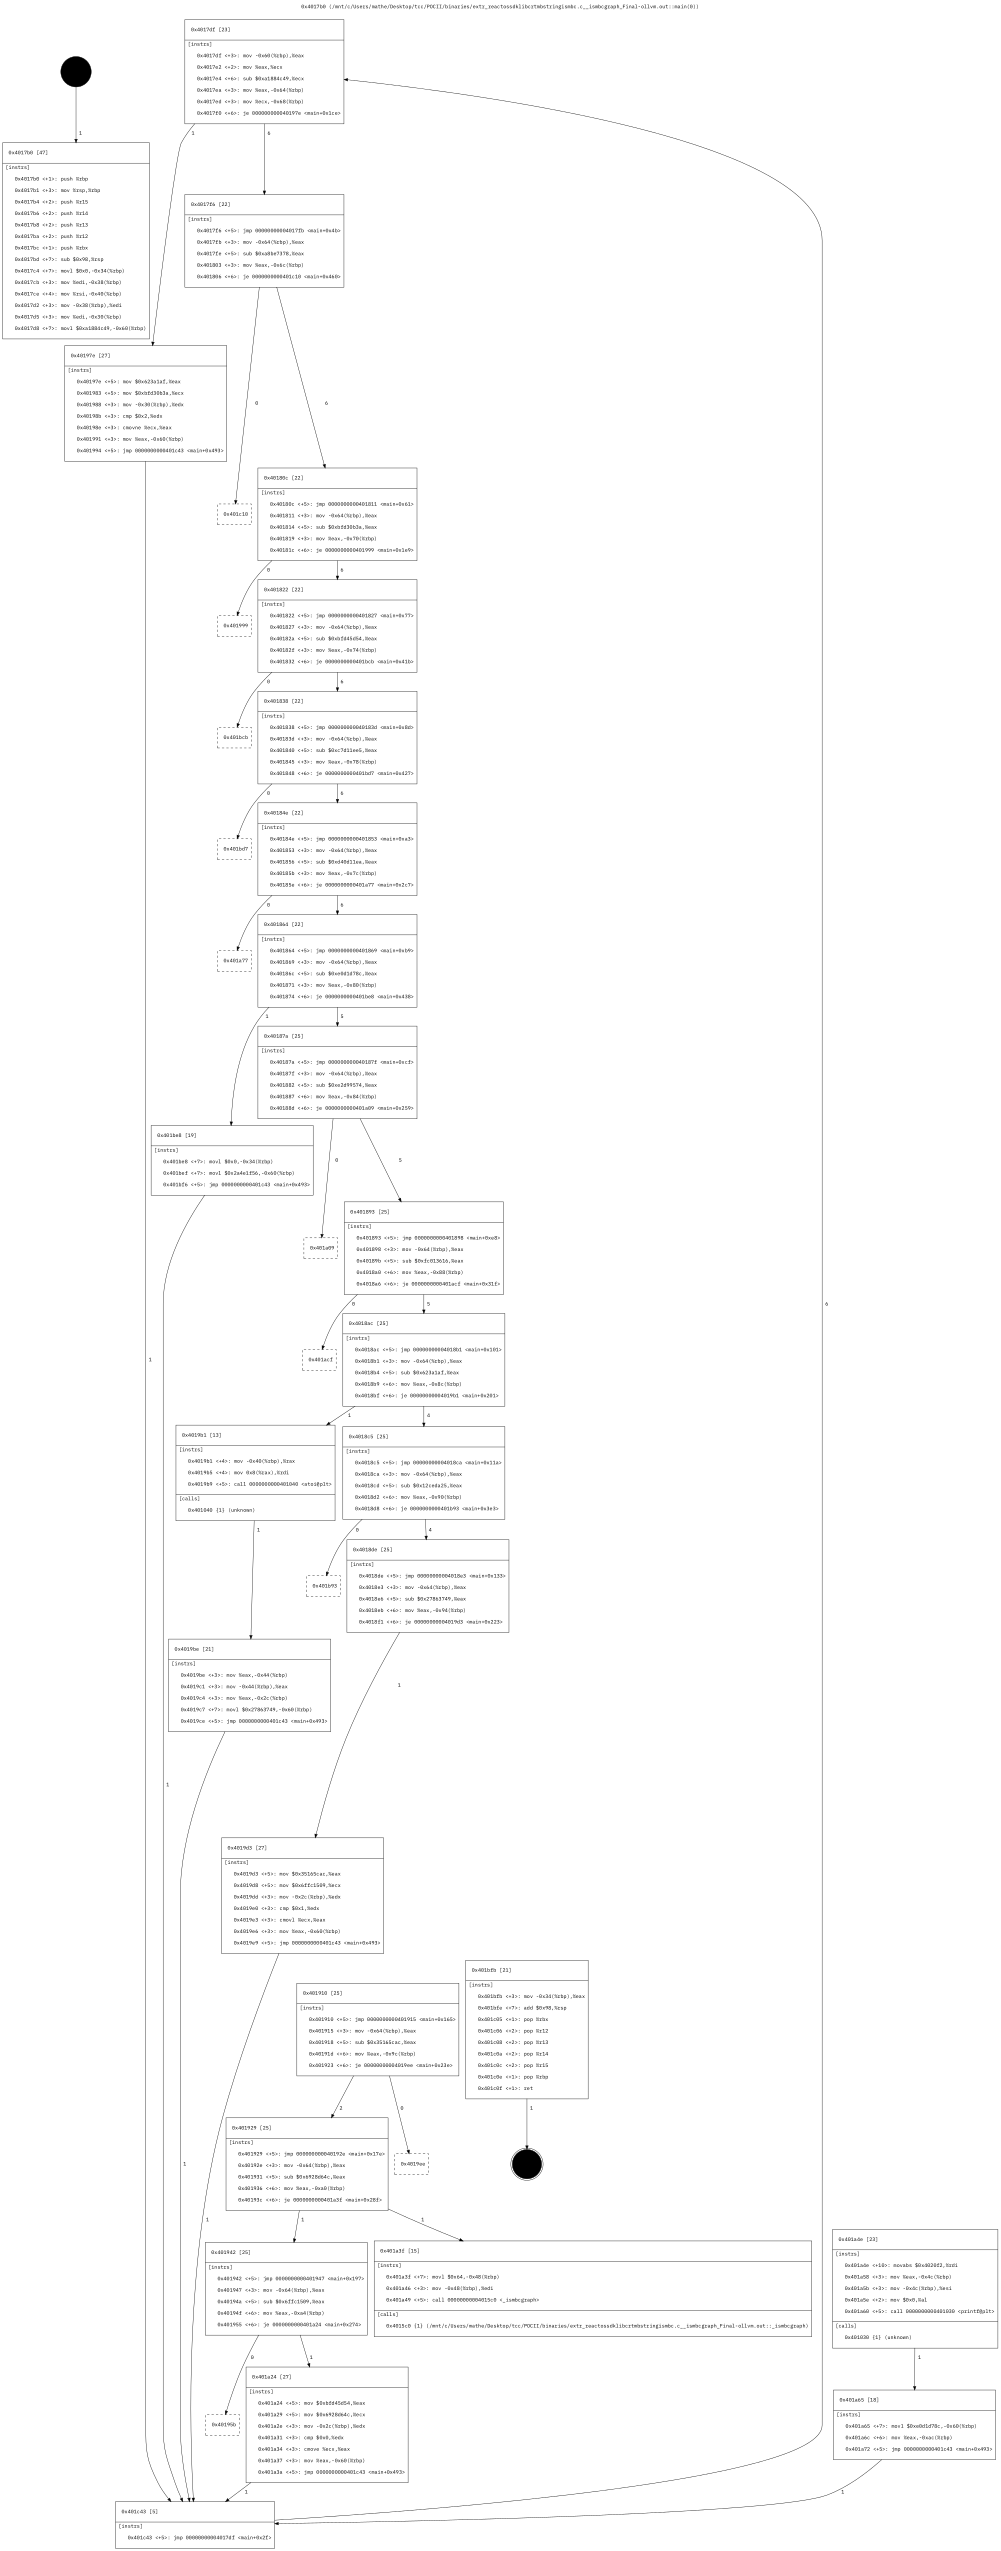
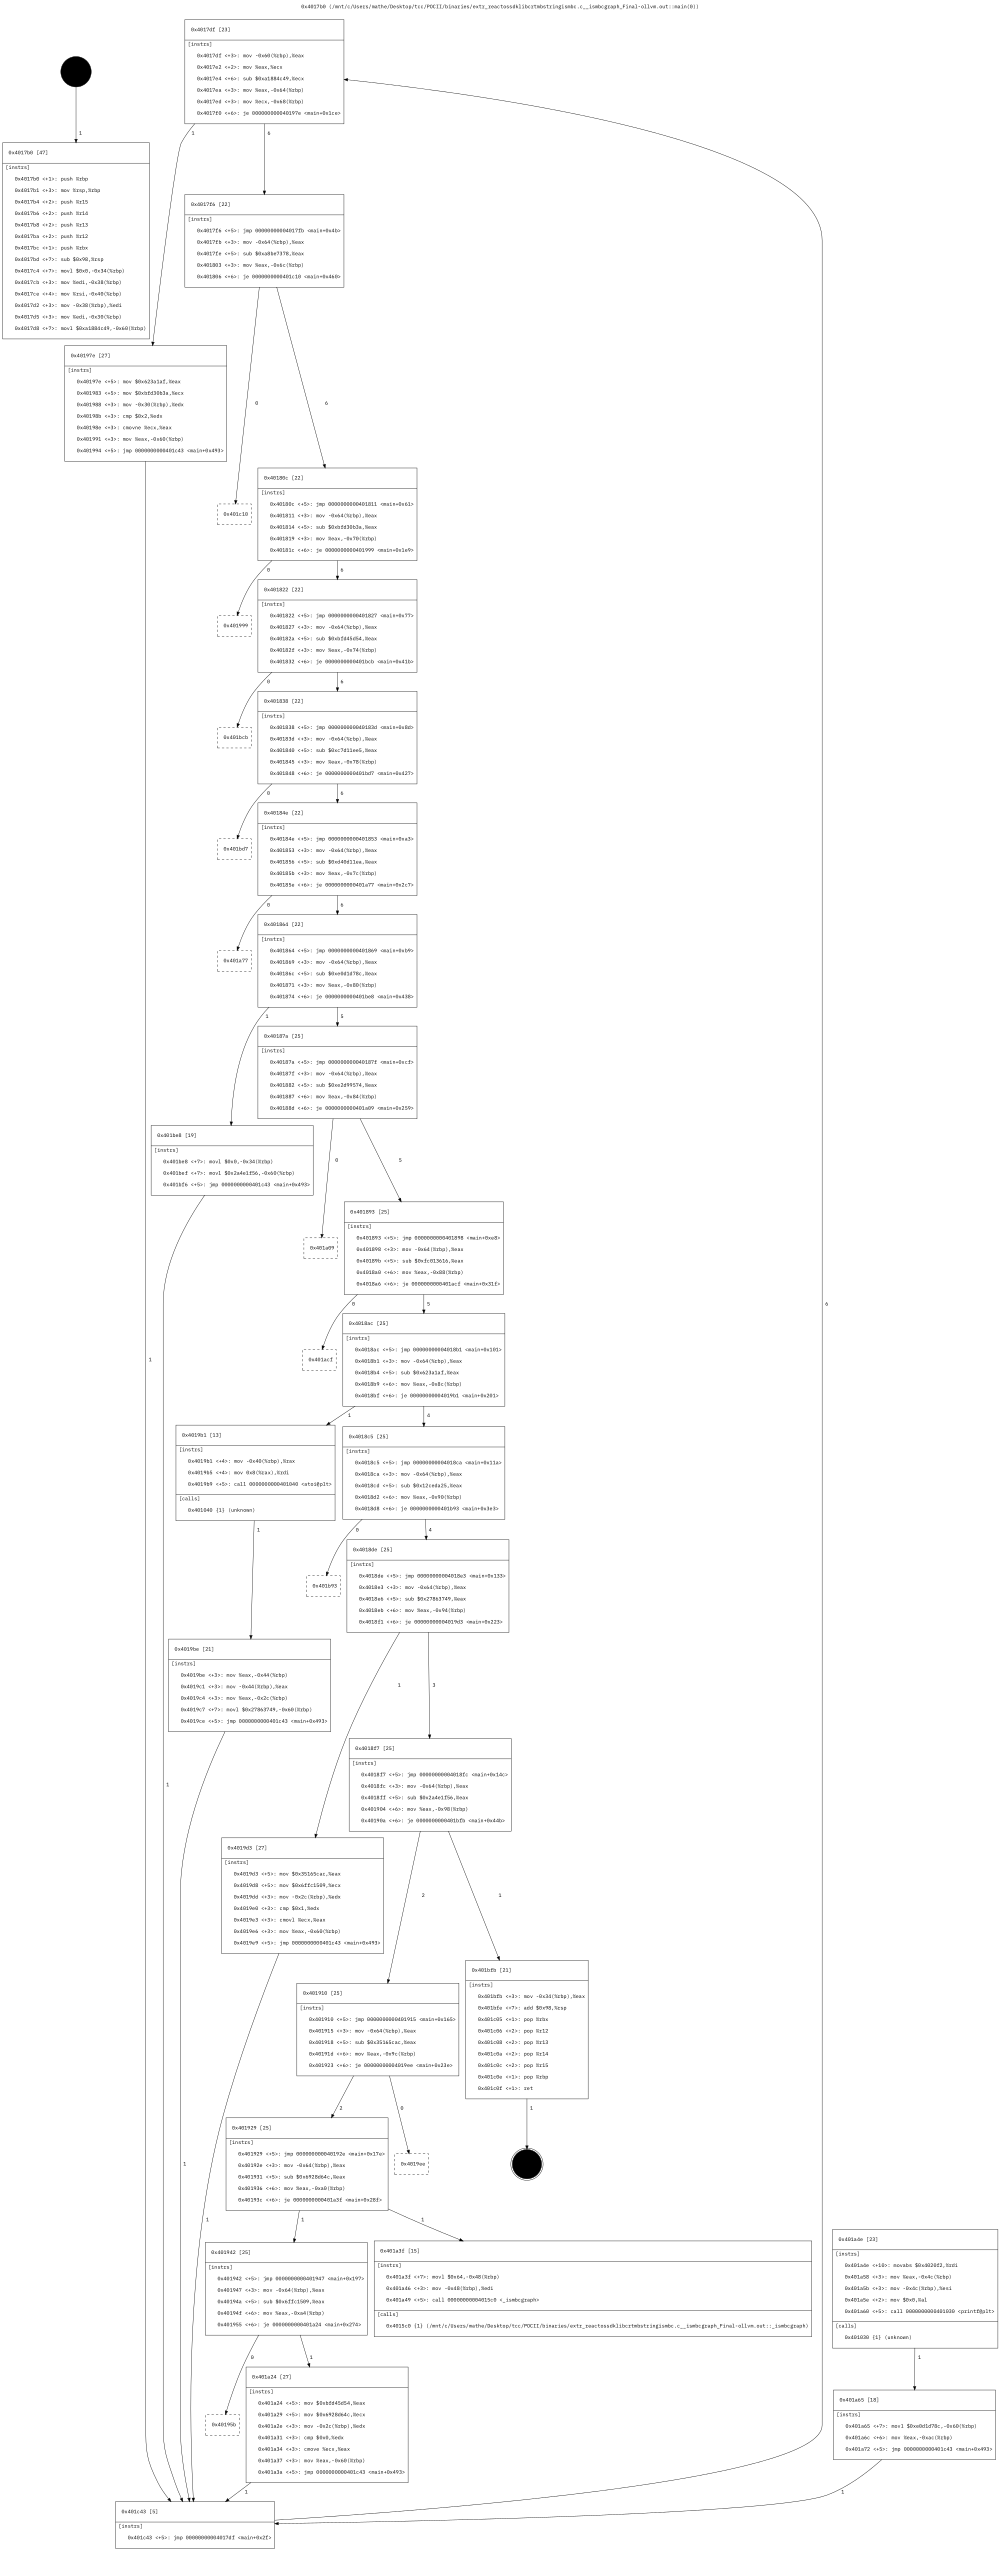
none -> (430, 1785)
